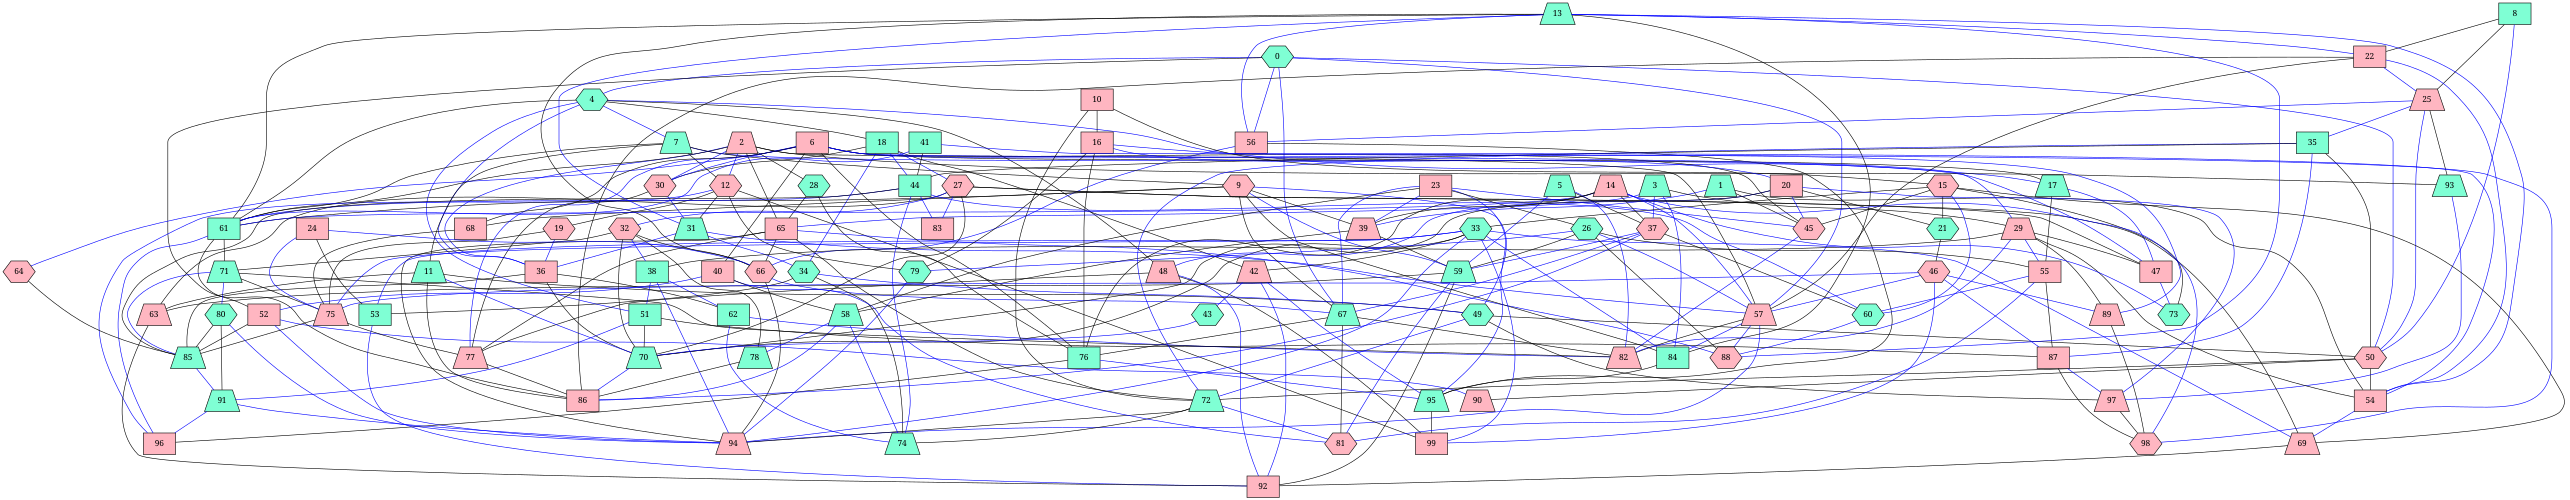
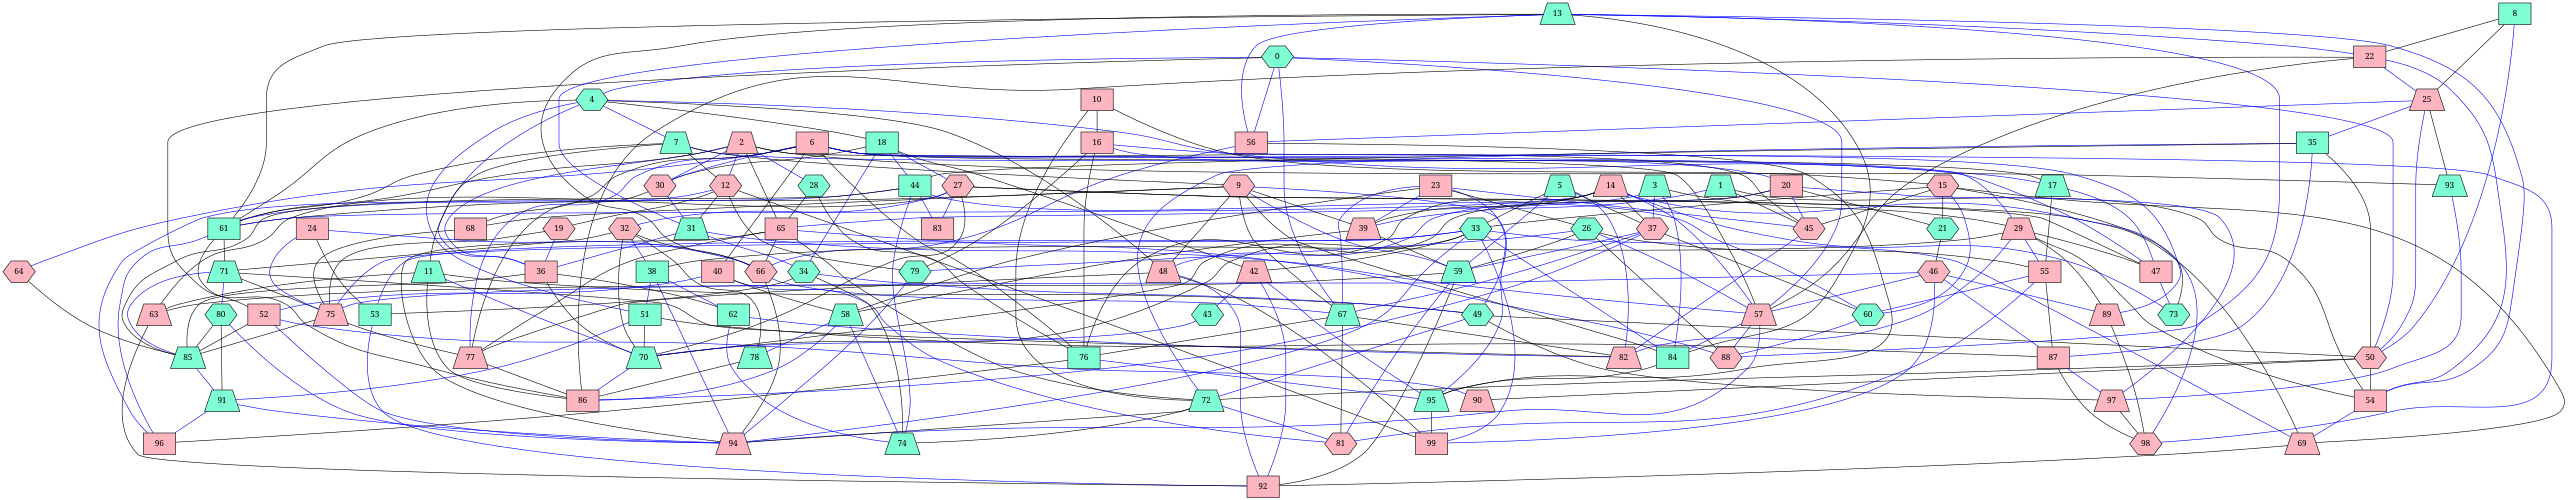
(925, 143) -> none
(780, 166) -> (780, 166)
none -> (1506, 213)
none -> (1201, 228)
(1689, 335) -> none
